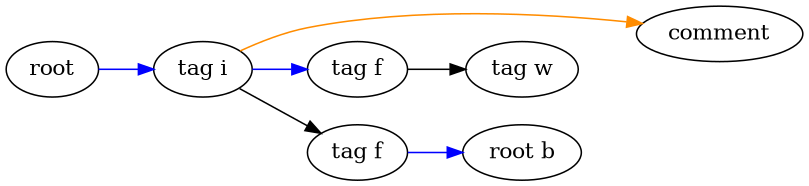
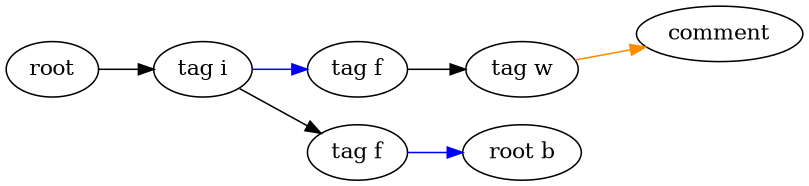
(431, 15) -> (603, 55)
(118, 69) -> (118, 69)
